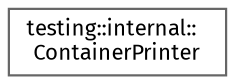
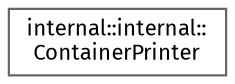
(117, 42) -> (117, 42)
